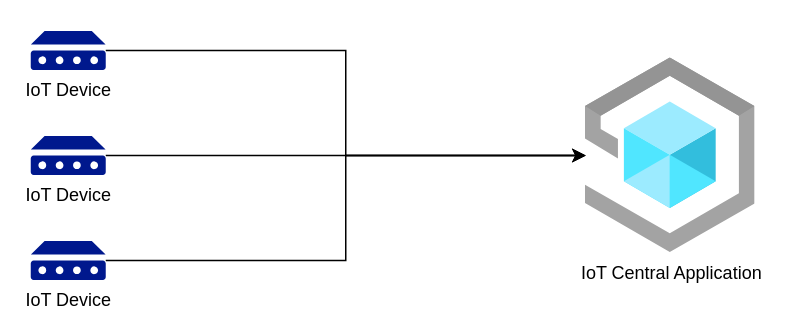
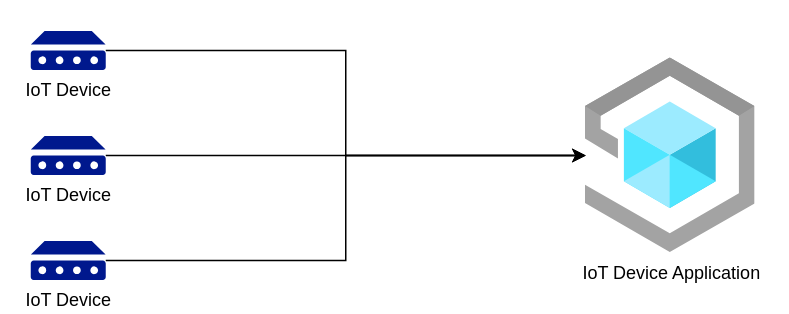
(672, 274) -> (672, 274)
